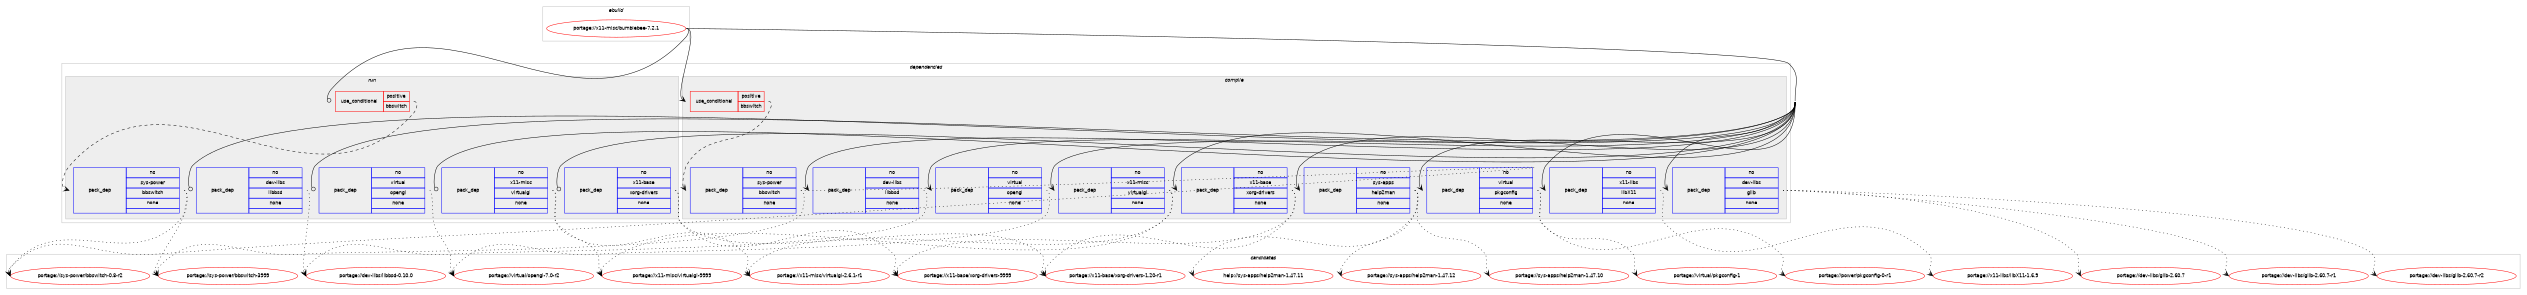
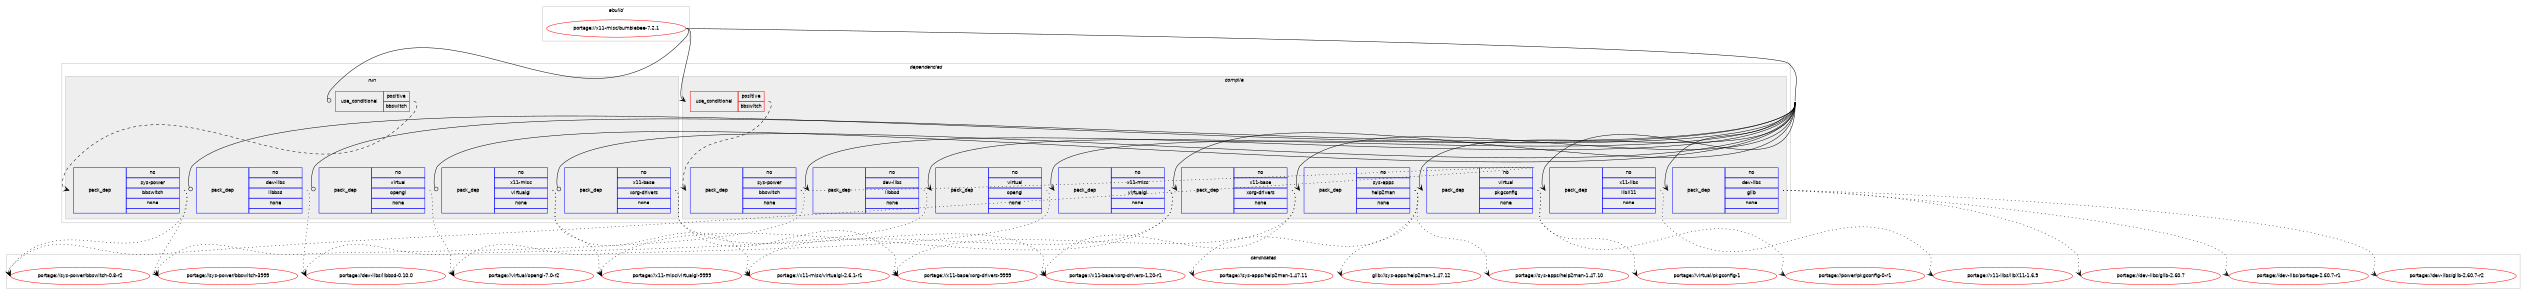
(1263, 276) -> (1263, 276)
(1411, 276) -> (1411, 276)
(2299, 276) -> (2299, 276)
